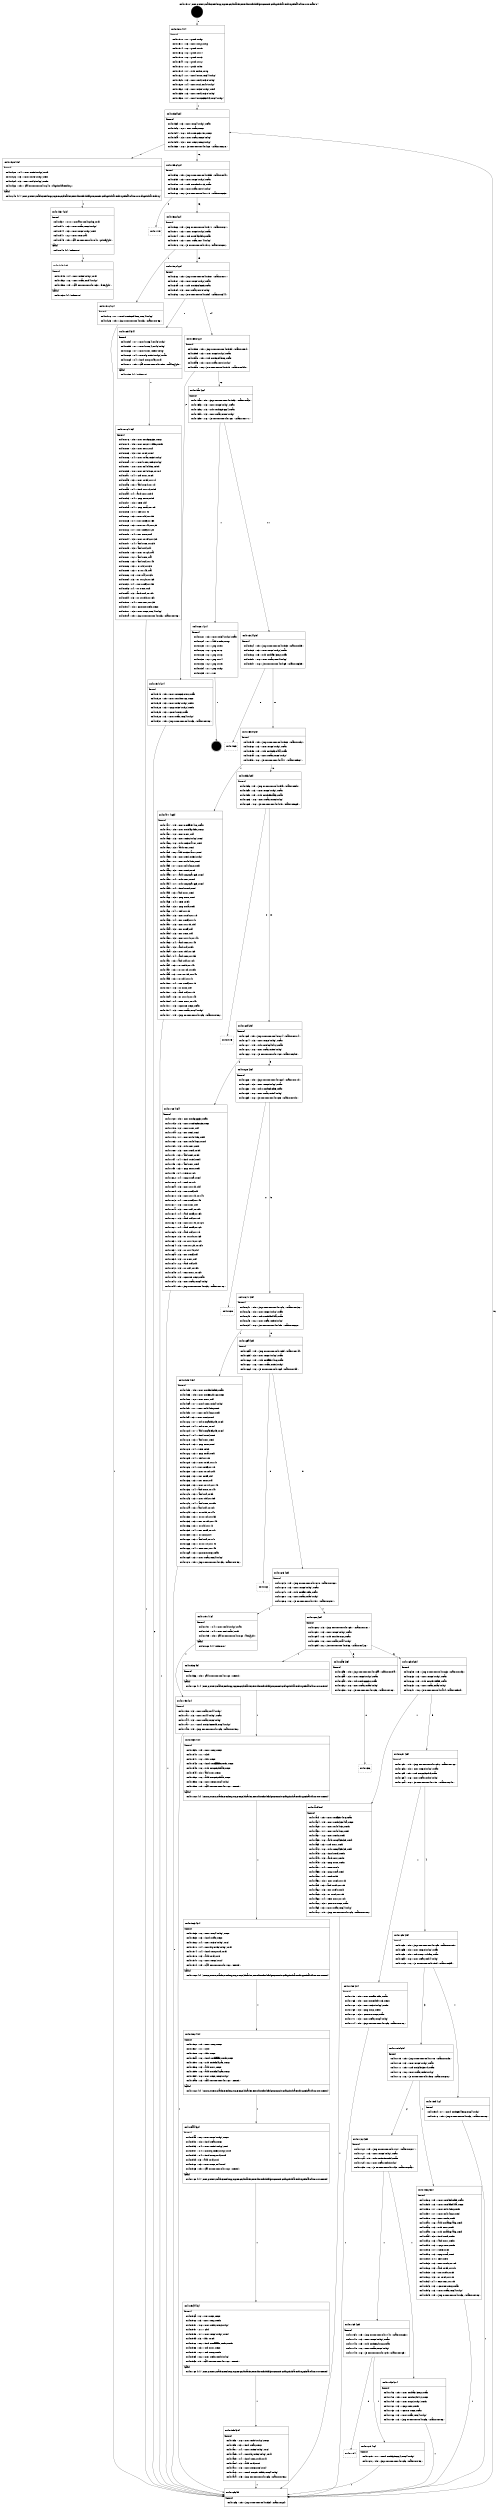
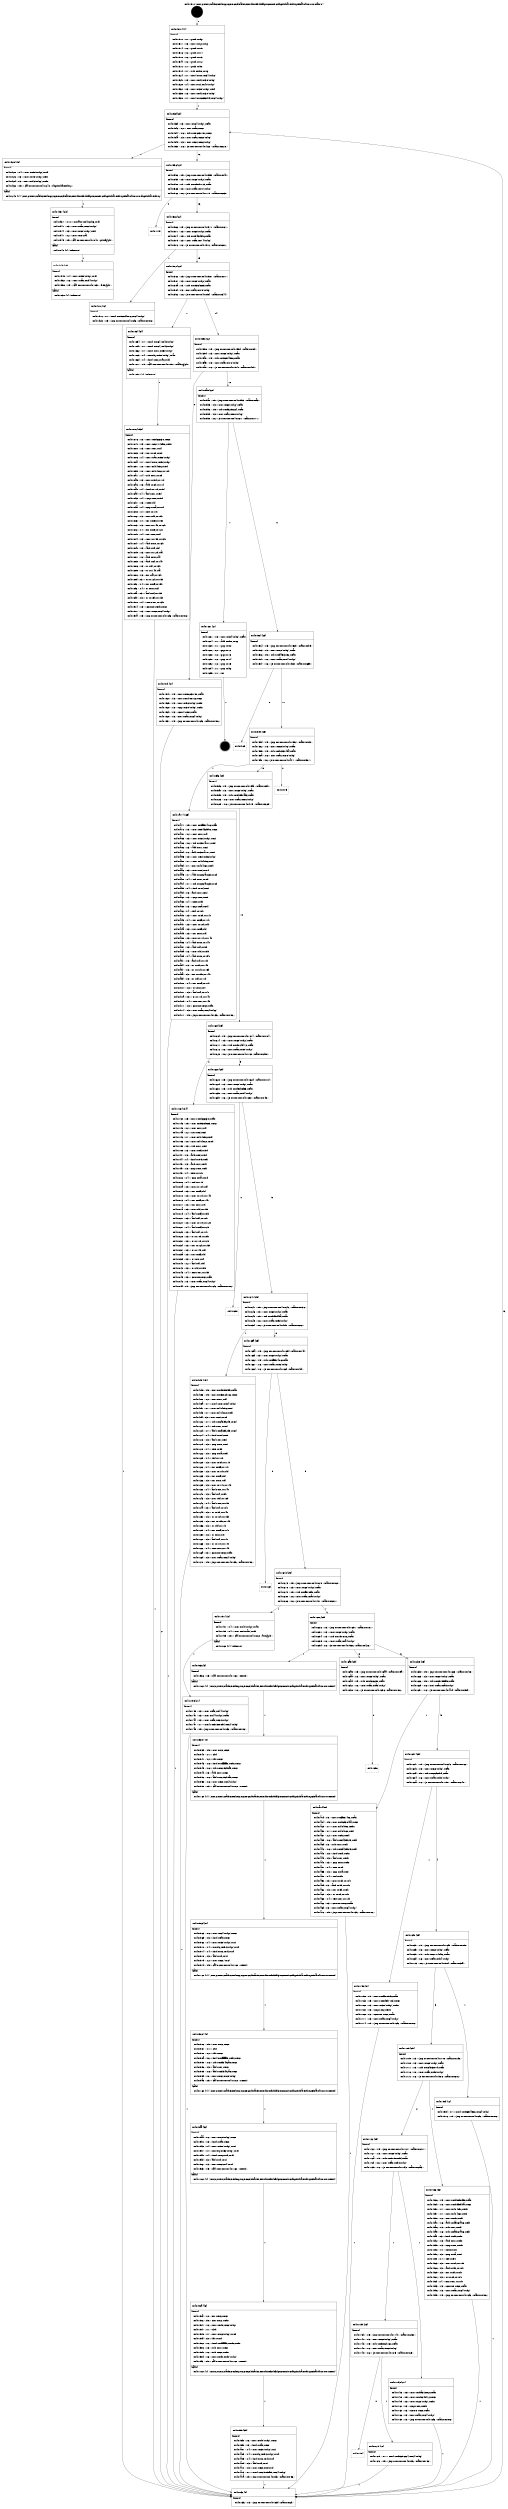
(247, 922) -> (282, 775)
